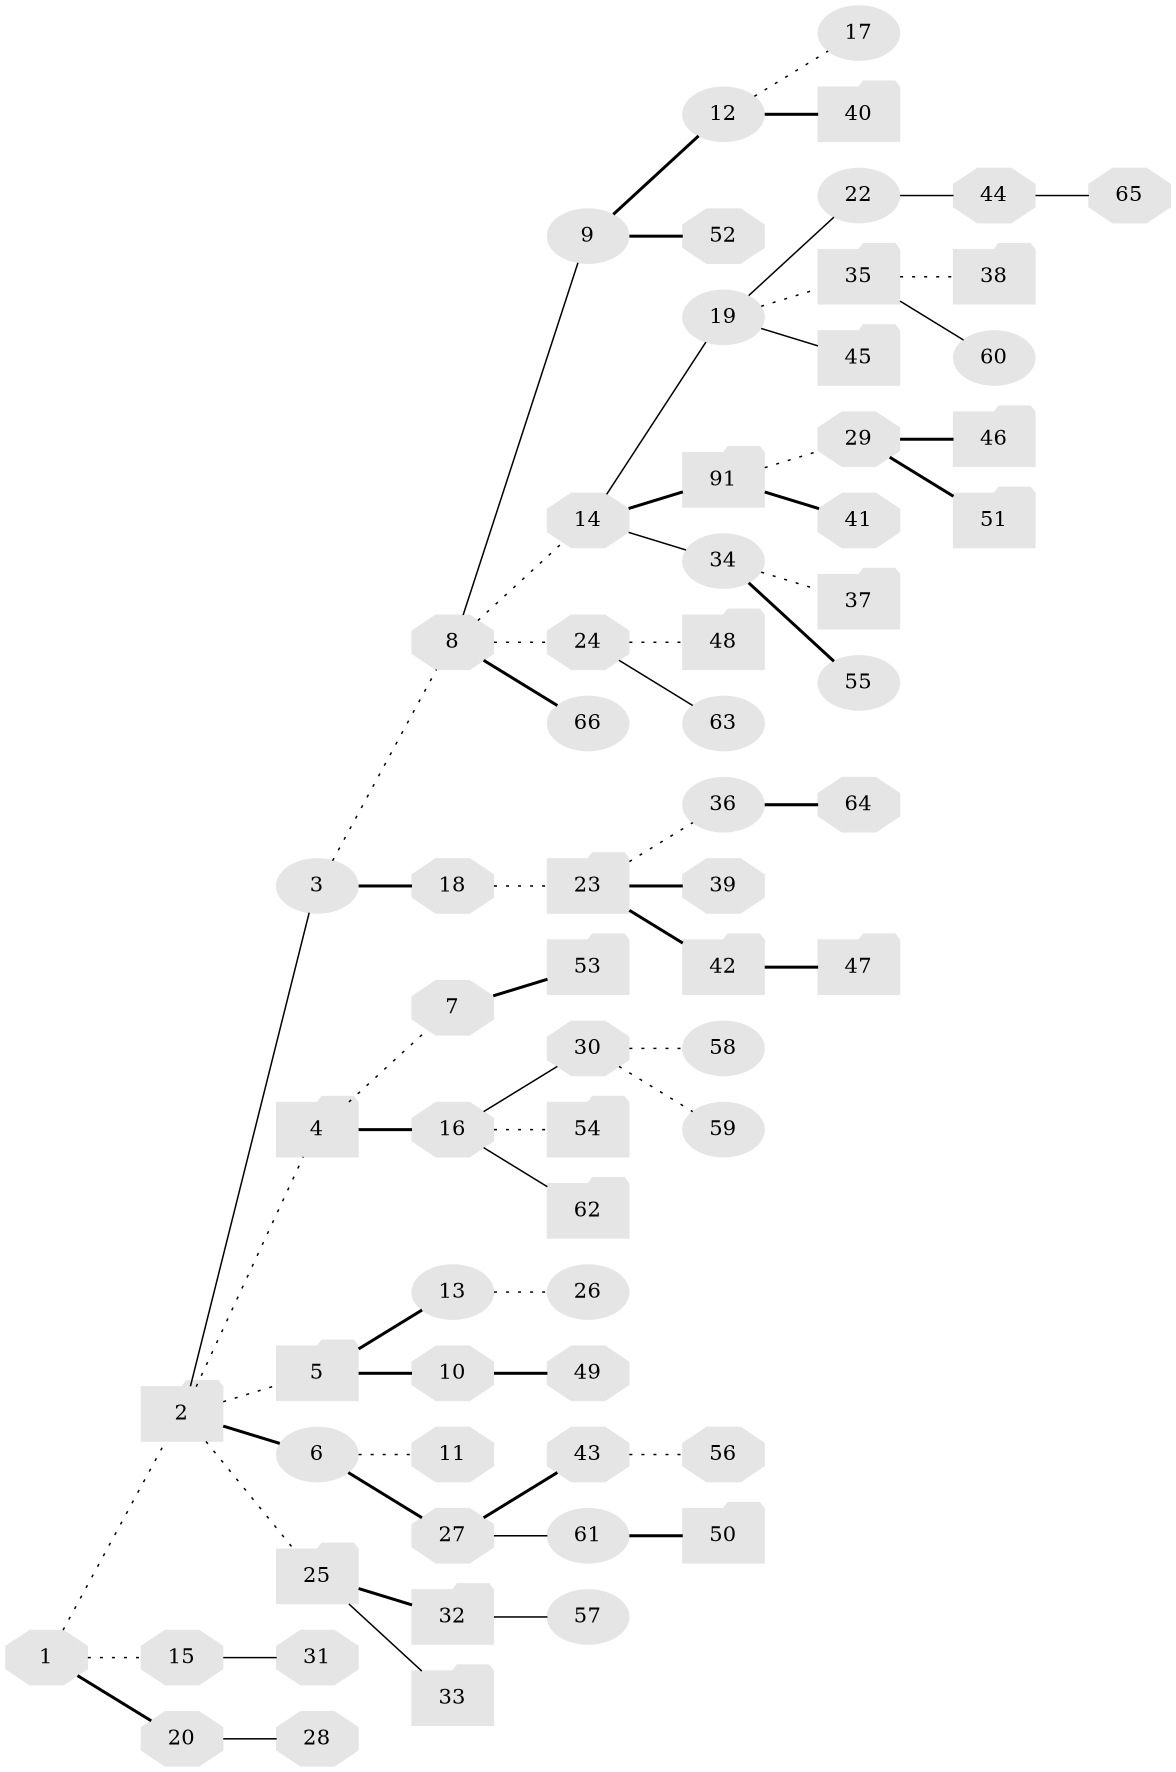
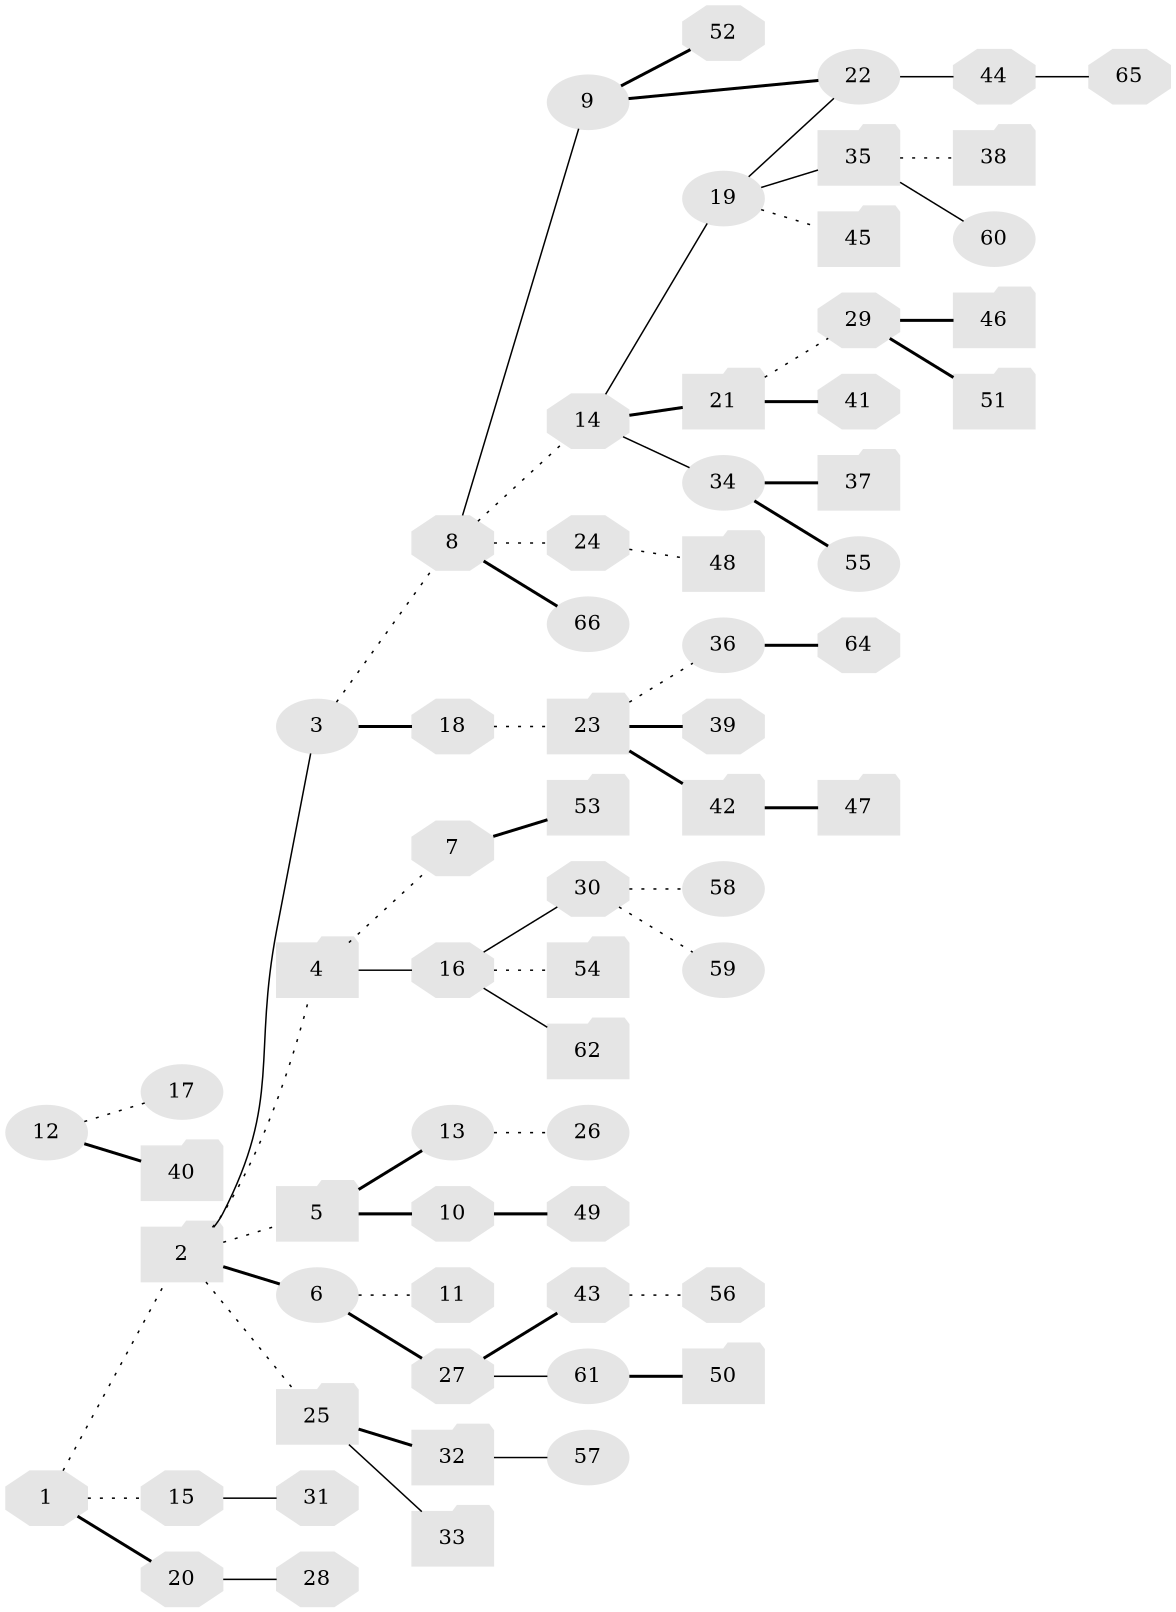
(656, 175) -> (723, 89)
(790, 298) -> (790, 179)
(790, 337) -> (790, 218)
(724, 480) -> (724, 402)
(790, 581) -> (791, 483)
(724, 724) -> none
(385, 1130) -> (385, 970)
